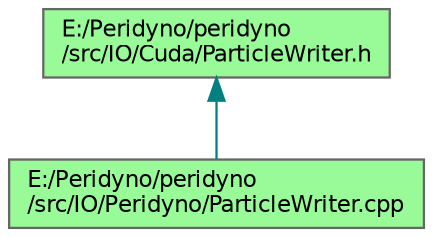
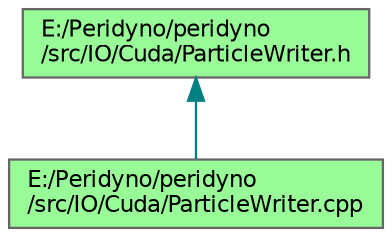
(217, 194) -> (196, 194)
